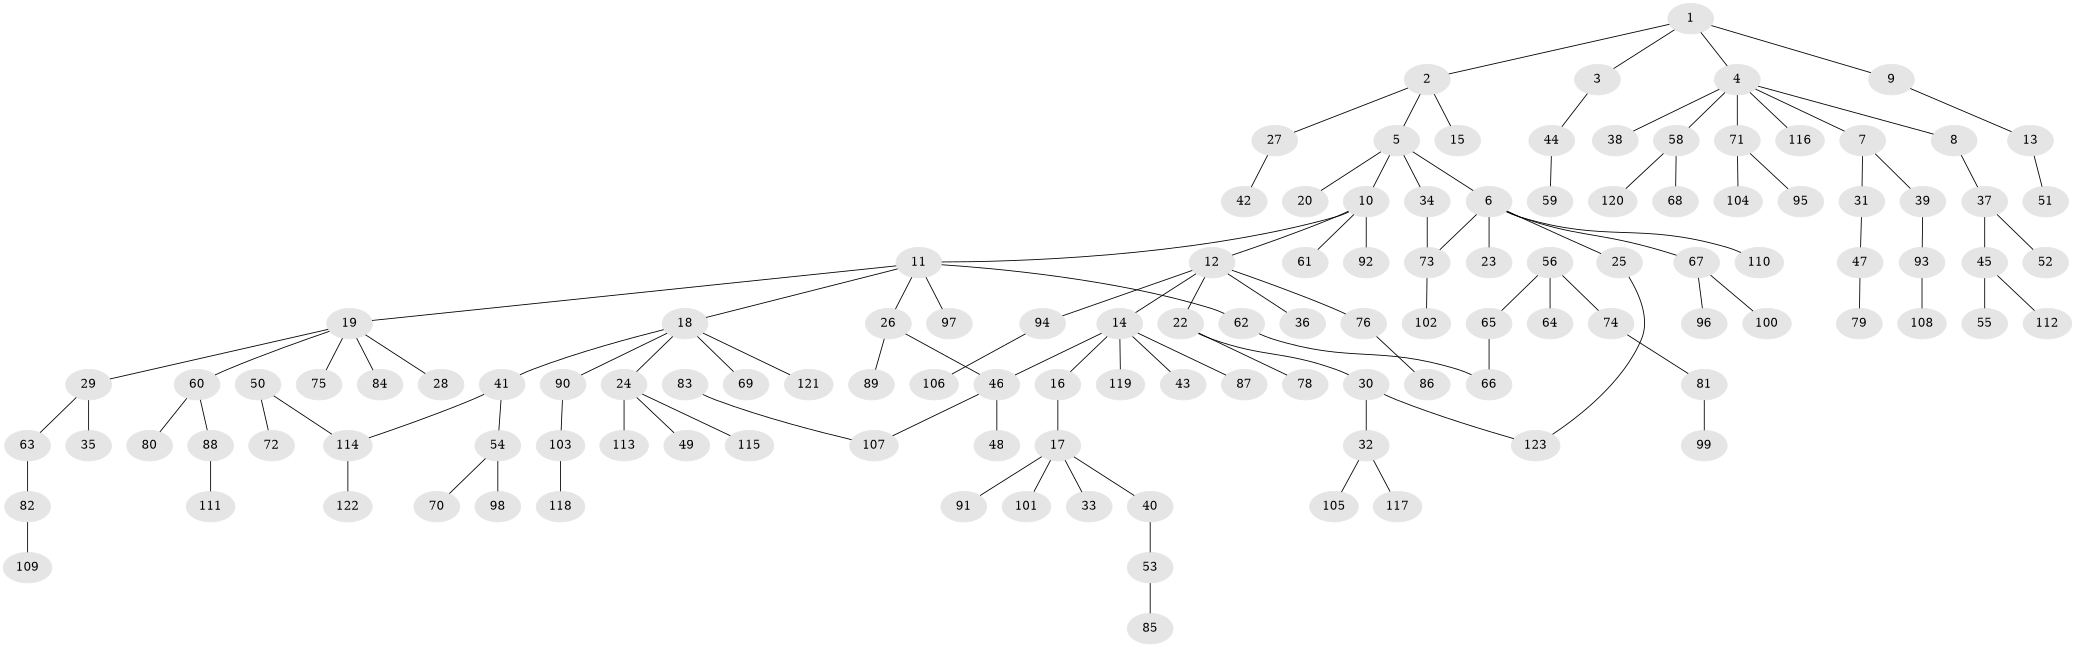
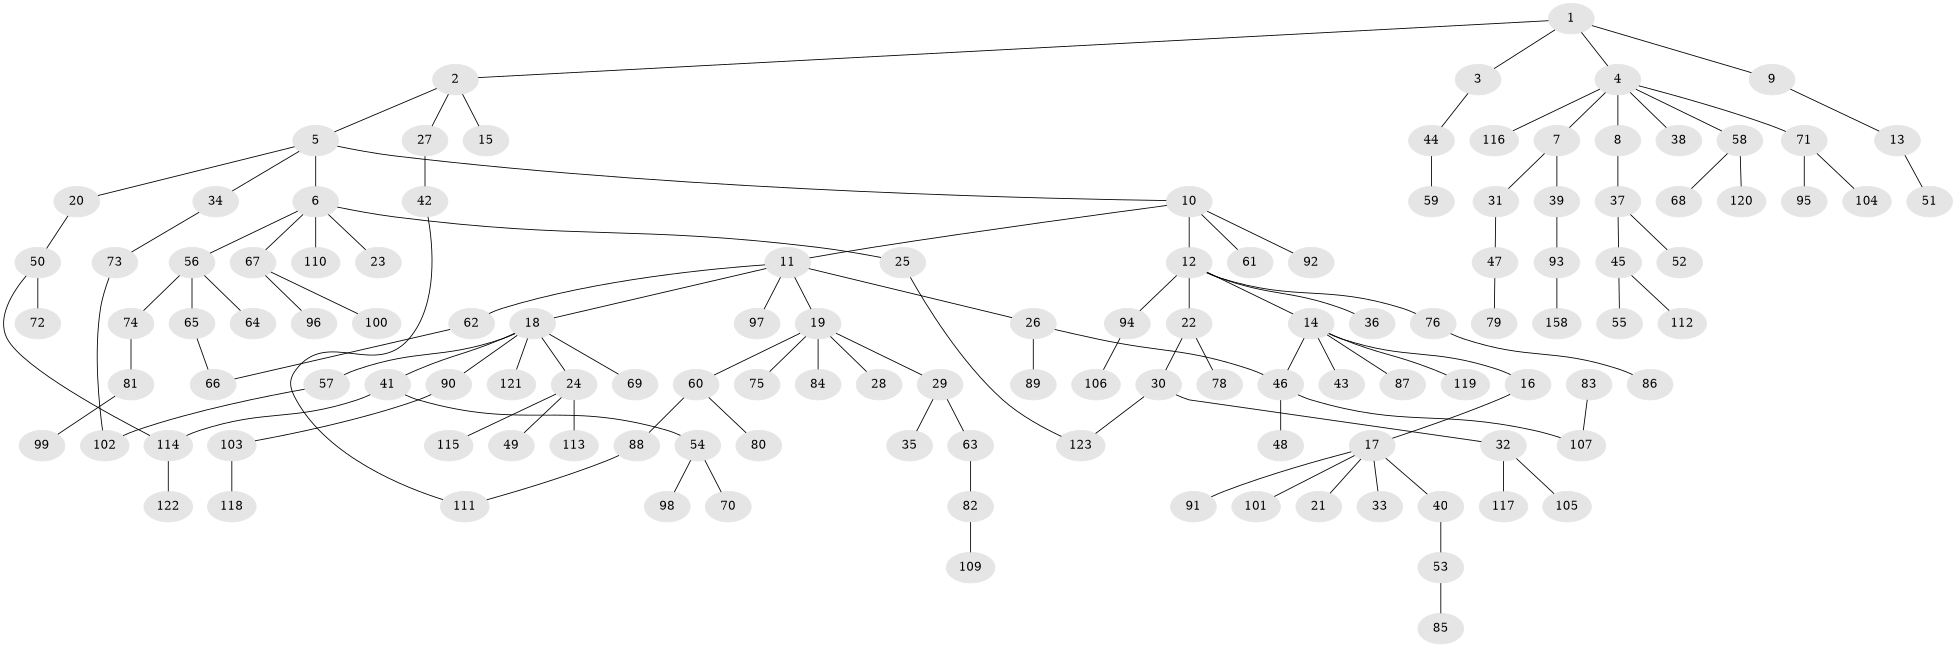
none -> (57, 232)
(1458, 232) -> (254, 232)
(1922, 324) -> (1557, 324)
none -> (320, 353)
none -> (327, 385)
none -> (1319, 507)
